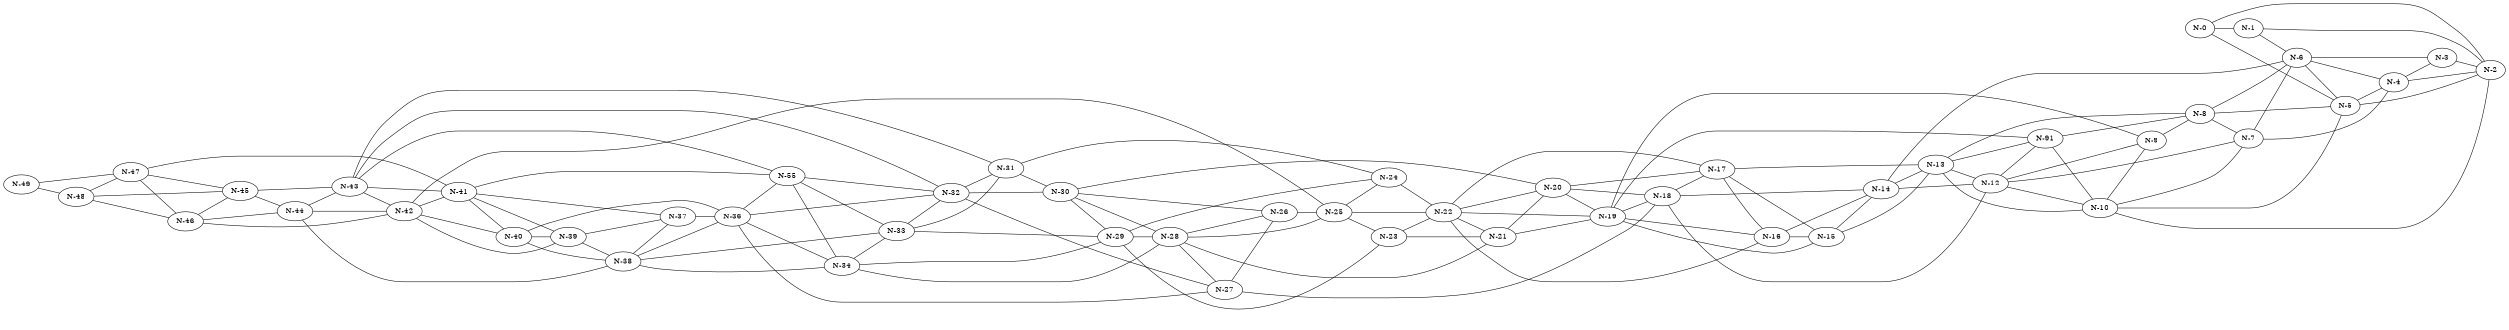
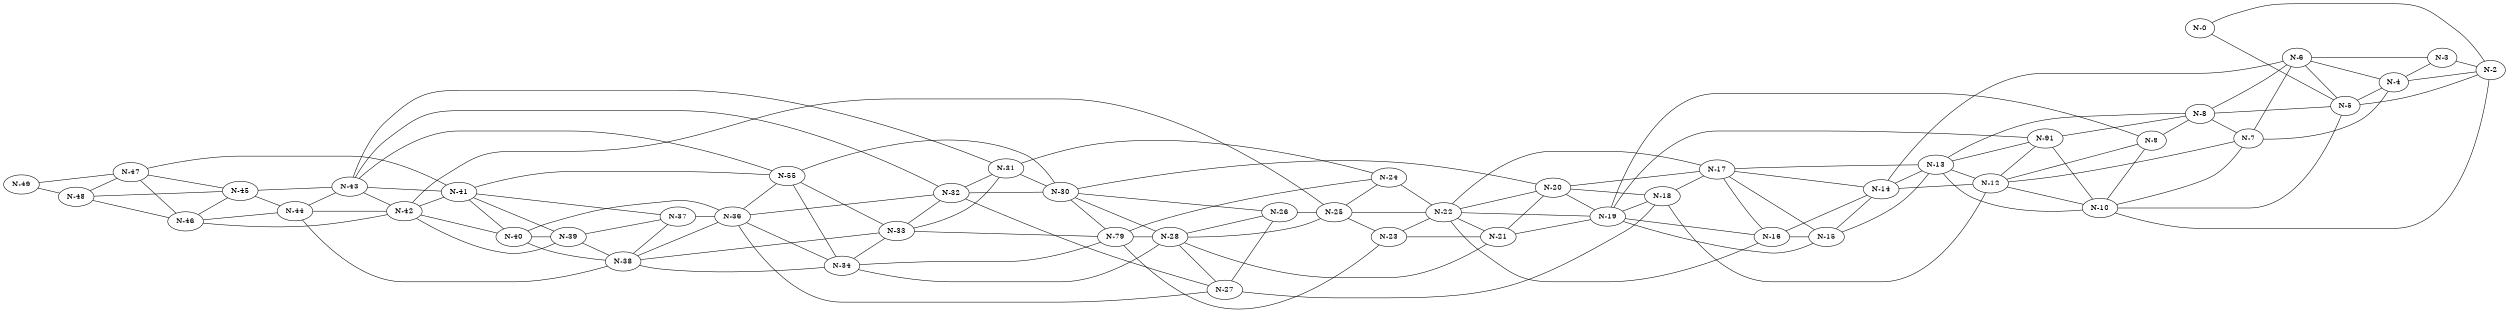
(2249, 28) -> none
(869, 184) -> (920, 142)
(1772, 193) -> (1799, 179)
(1115, 237) -> (1115, 237)
